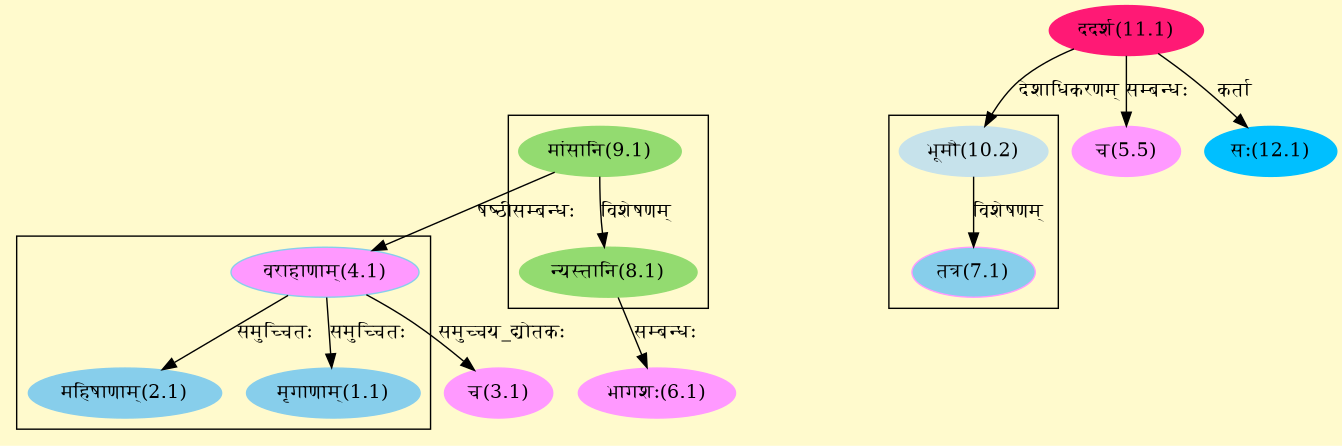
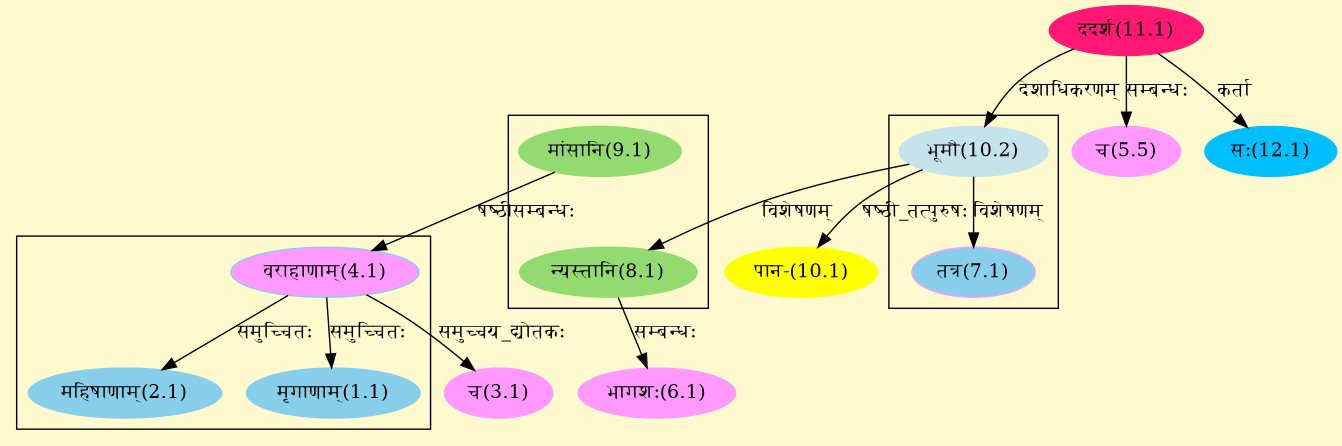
(600, 205) -> (783, 195)
none -> (801, 272)
